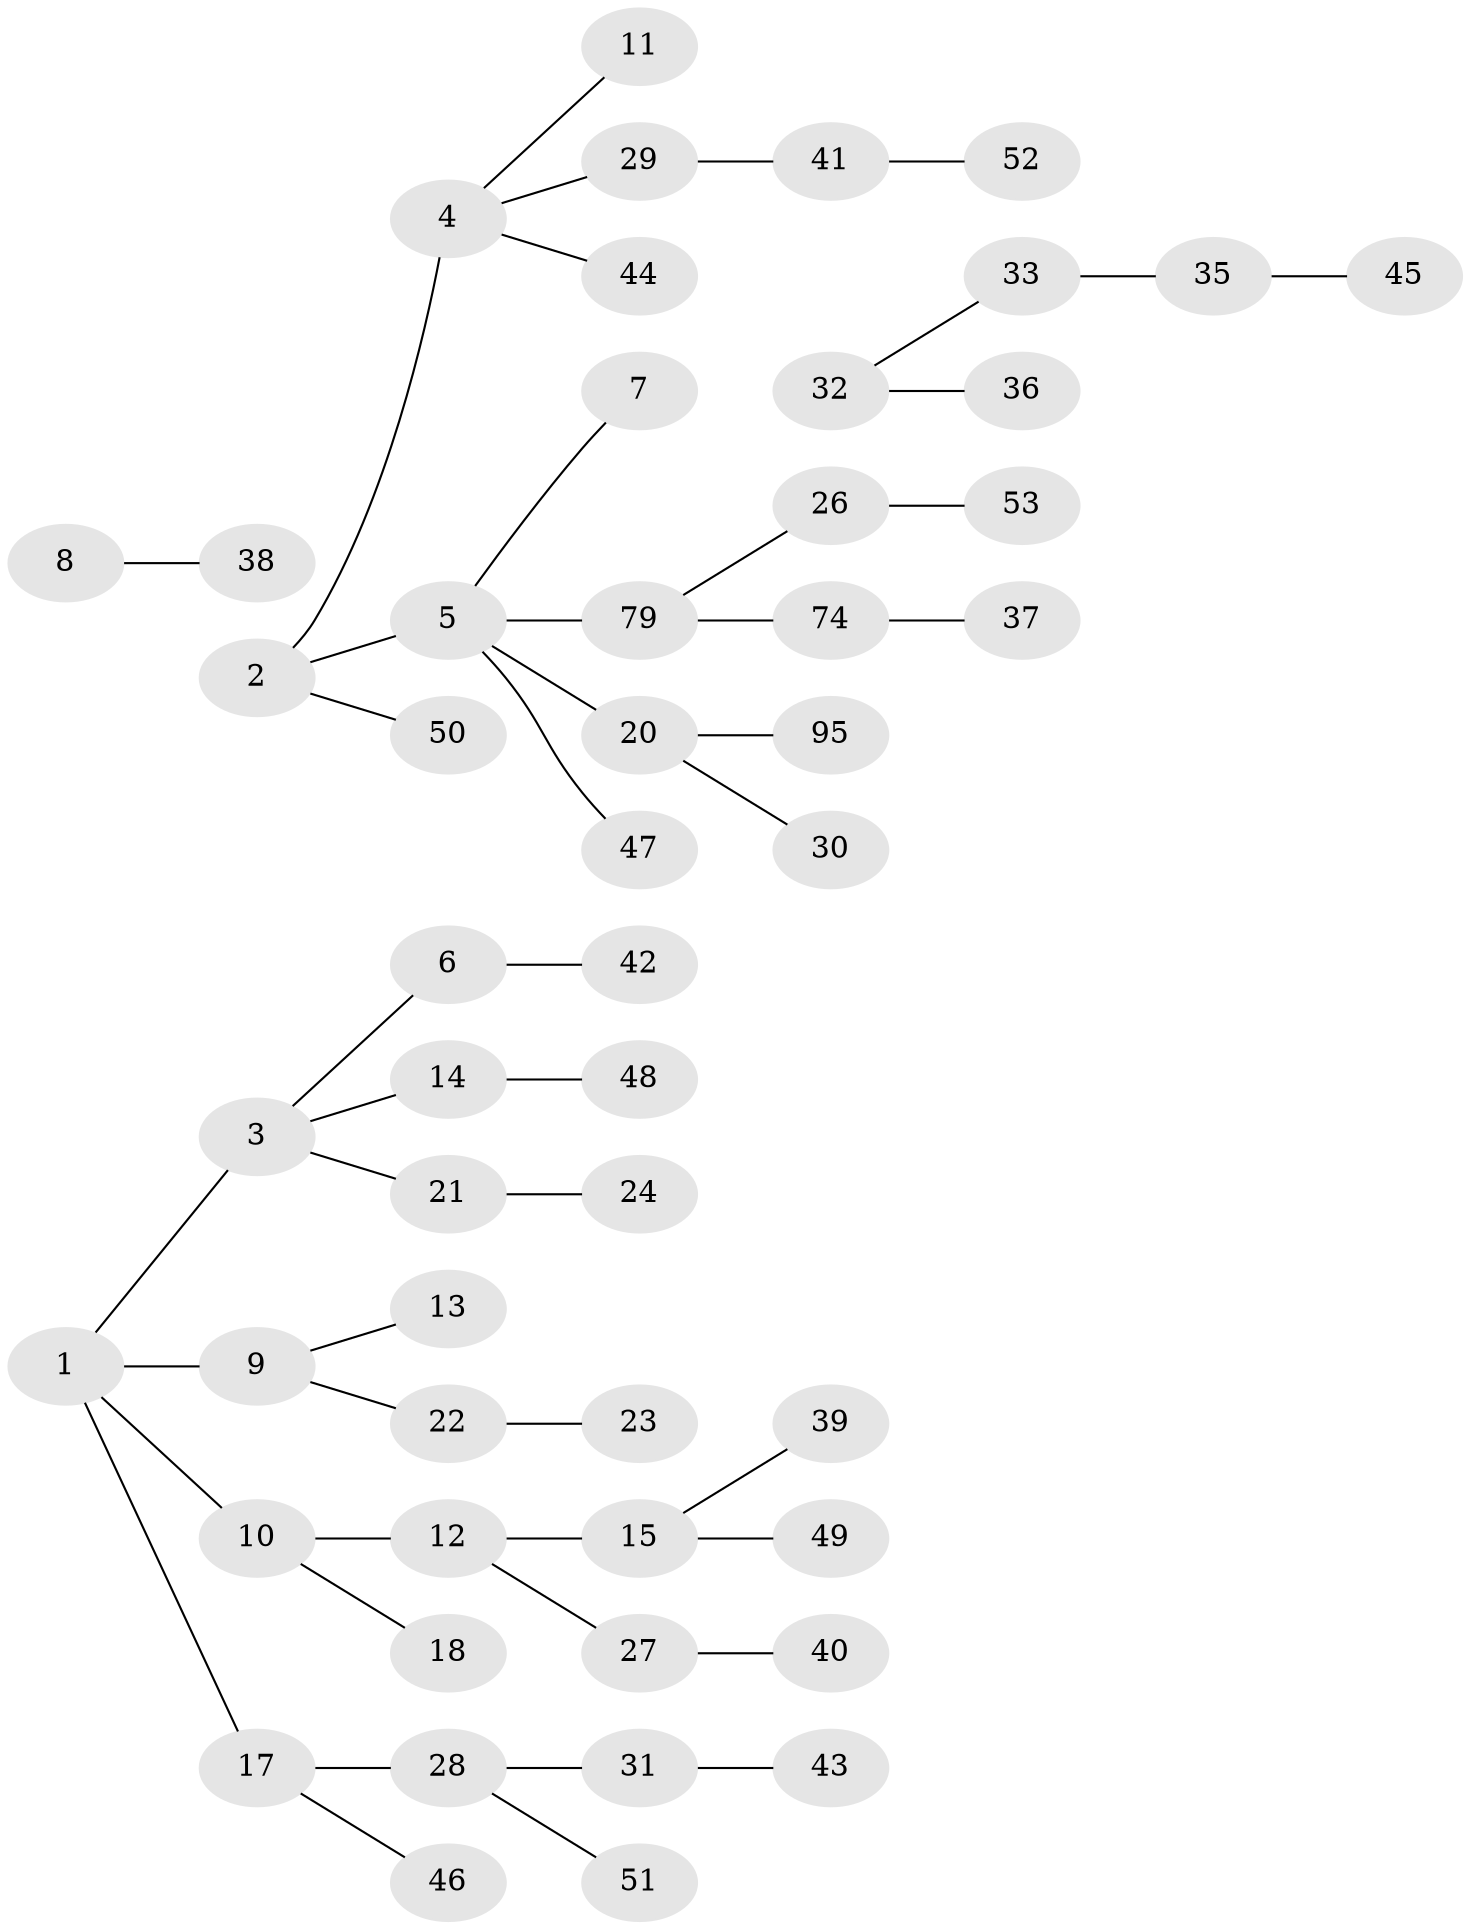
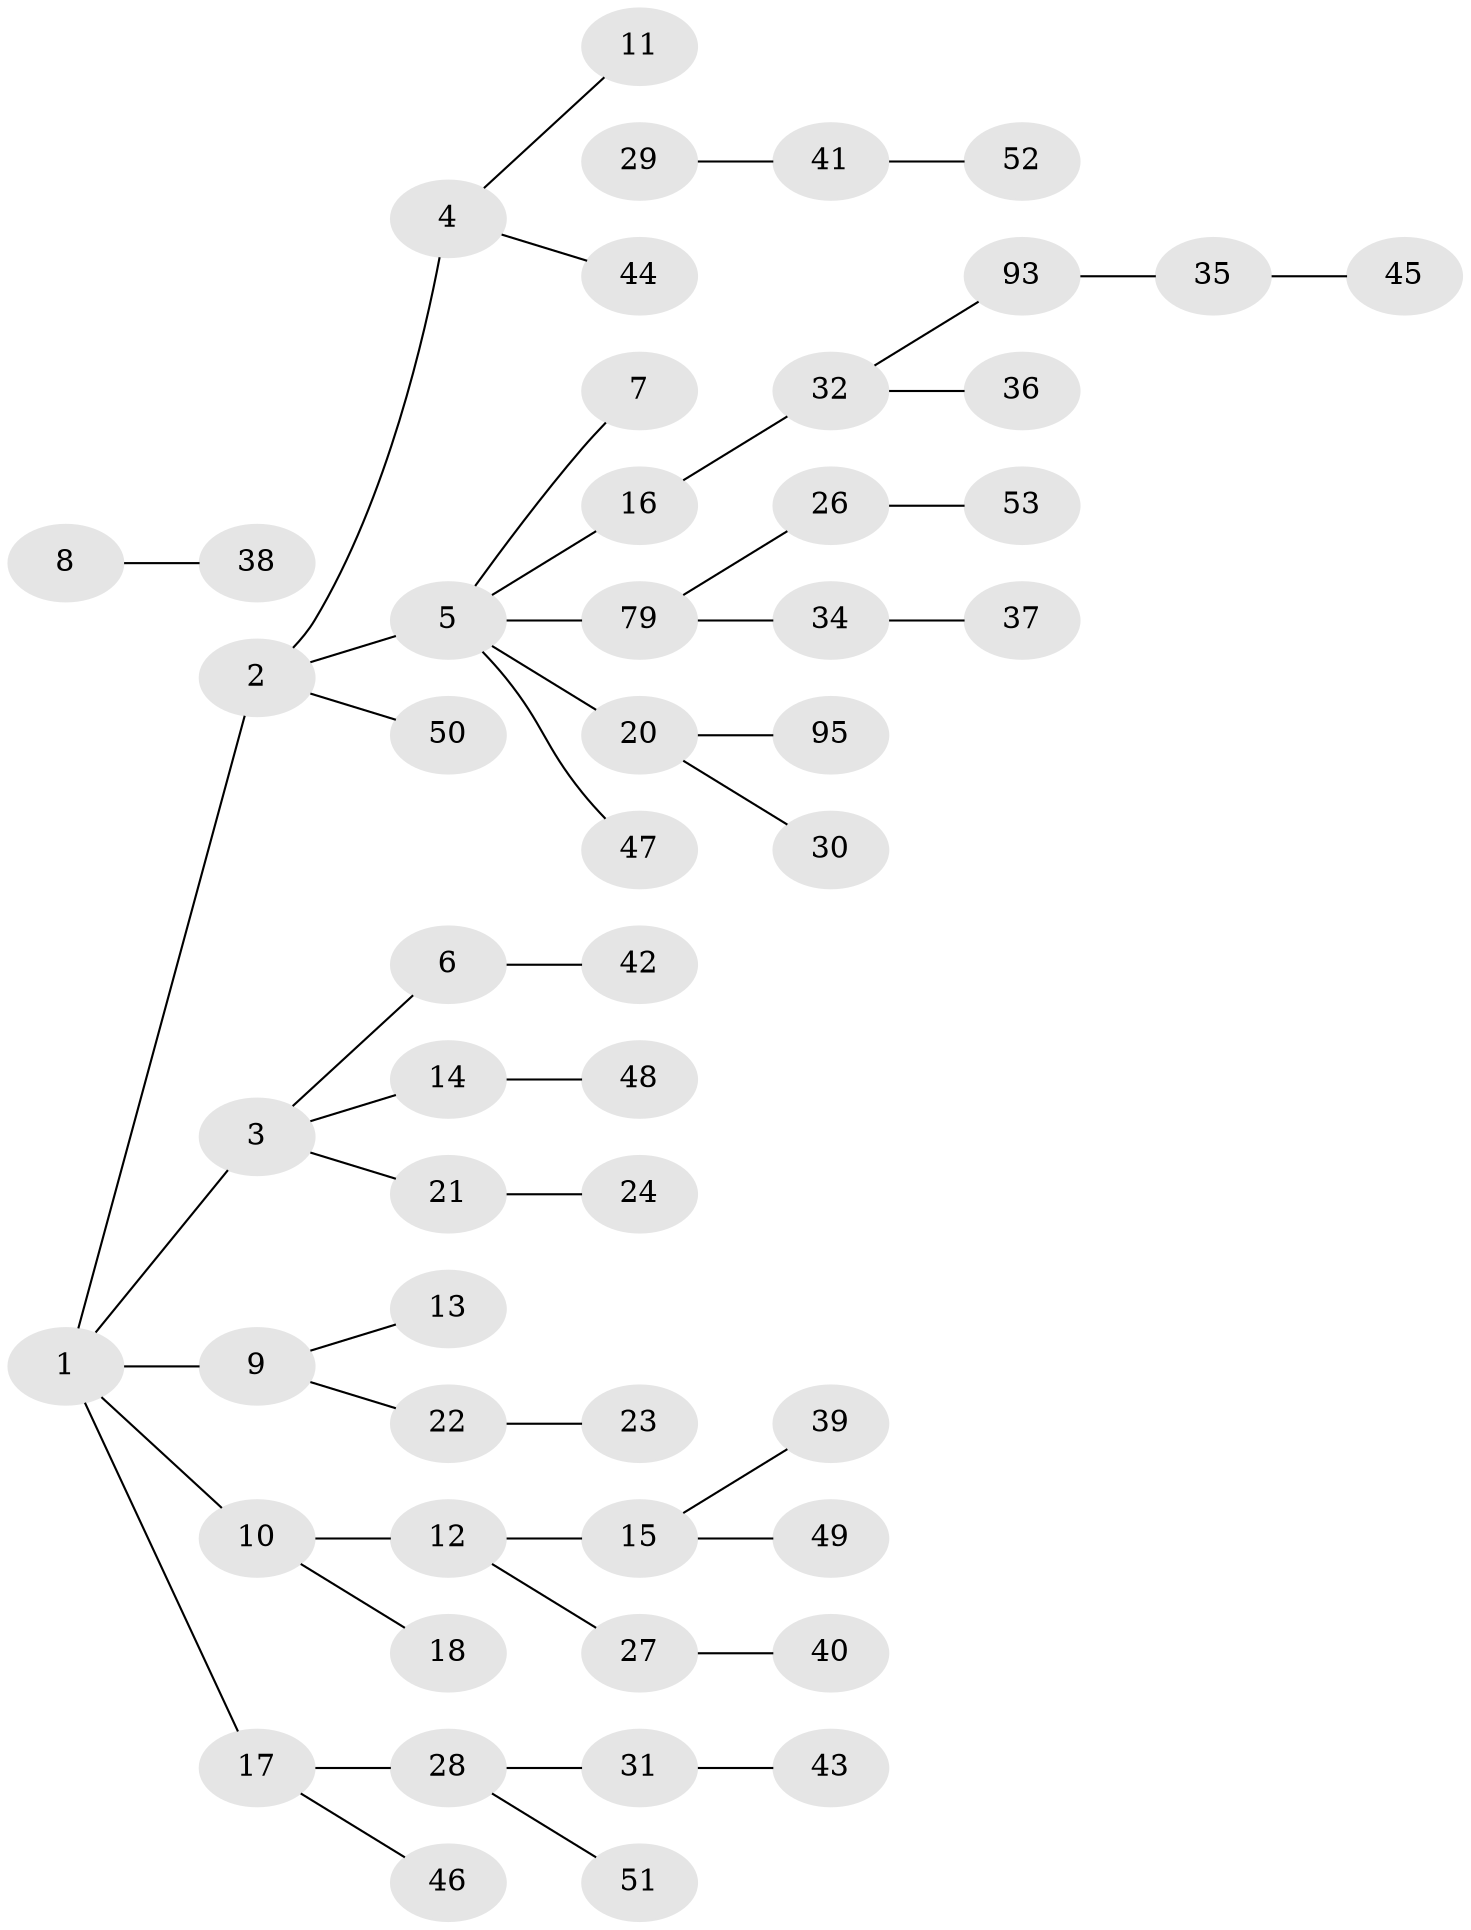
(544, 190) -> none
(1022, 276) -> (1022, 276)
none -> (640, 506)
(831, 620) -> (831, 620)
none -> (162, 1022)
